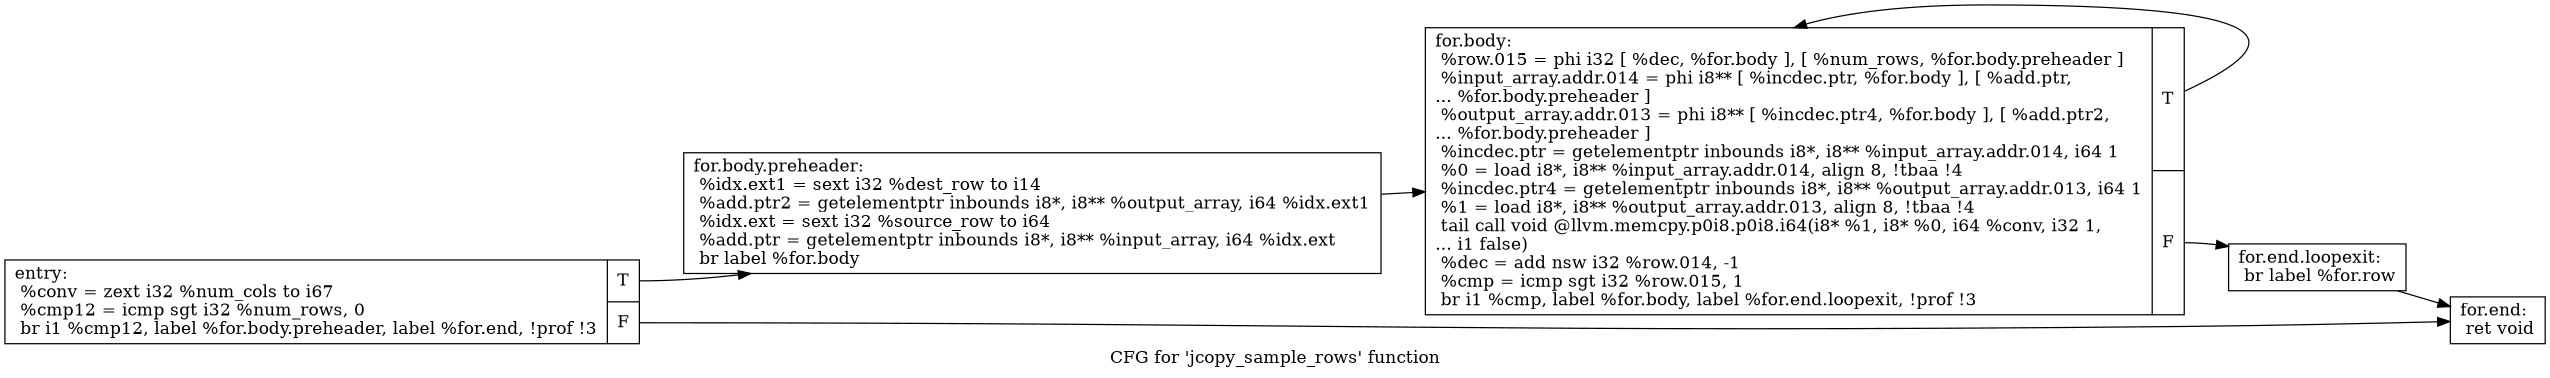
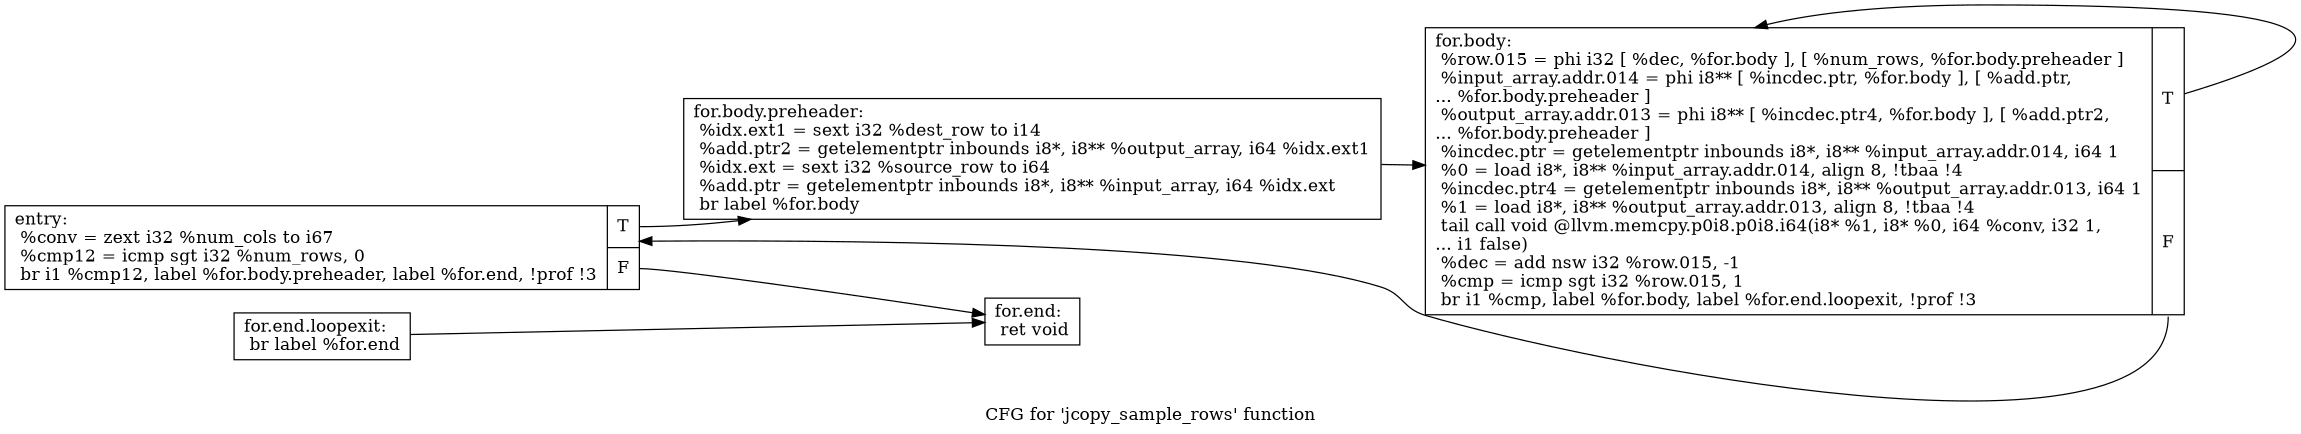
(2200, 243) -> (1426, 316)
(1588, 263) -> (1588, 263)
(2317, 276) -> (322, 345)
